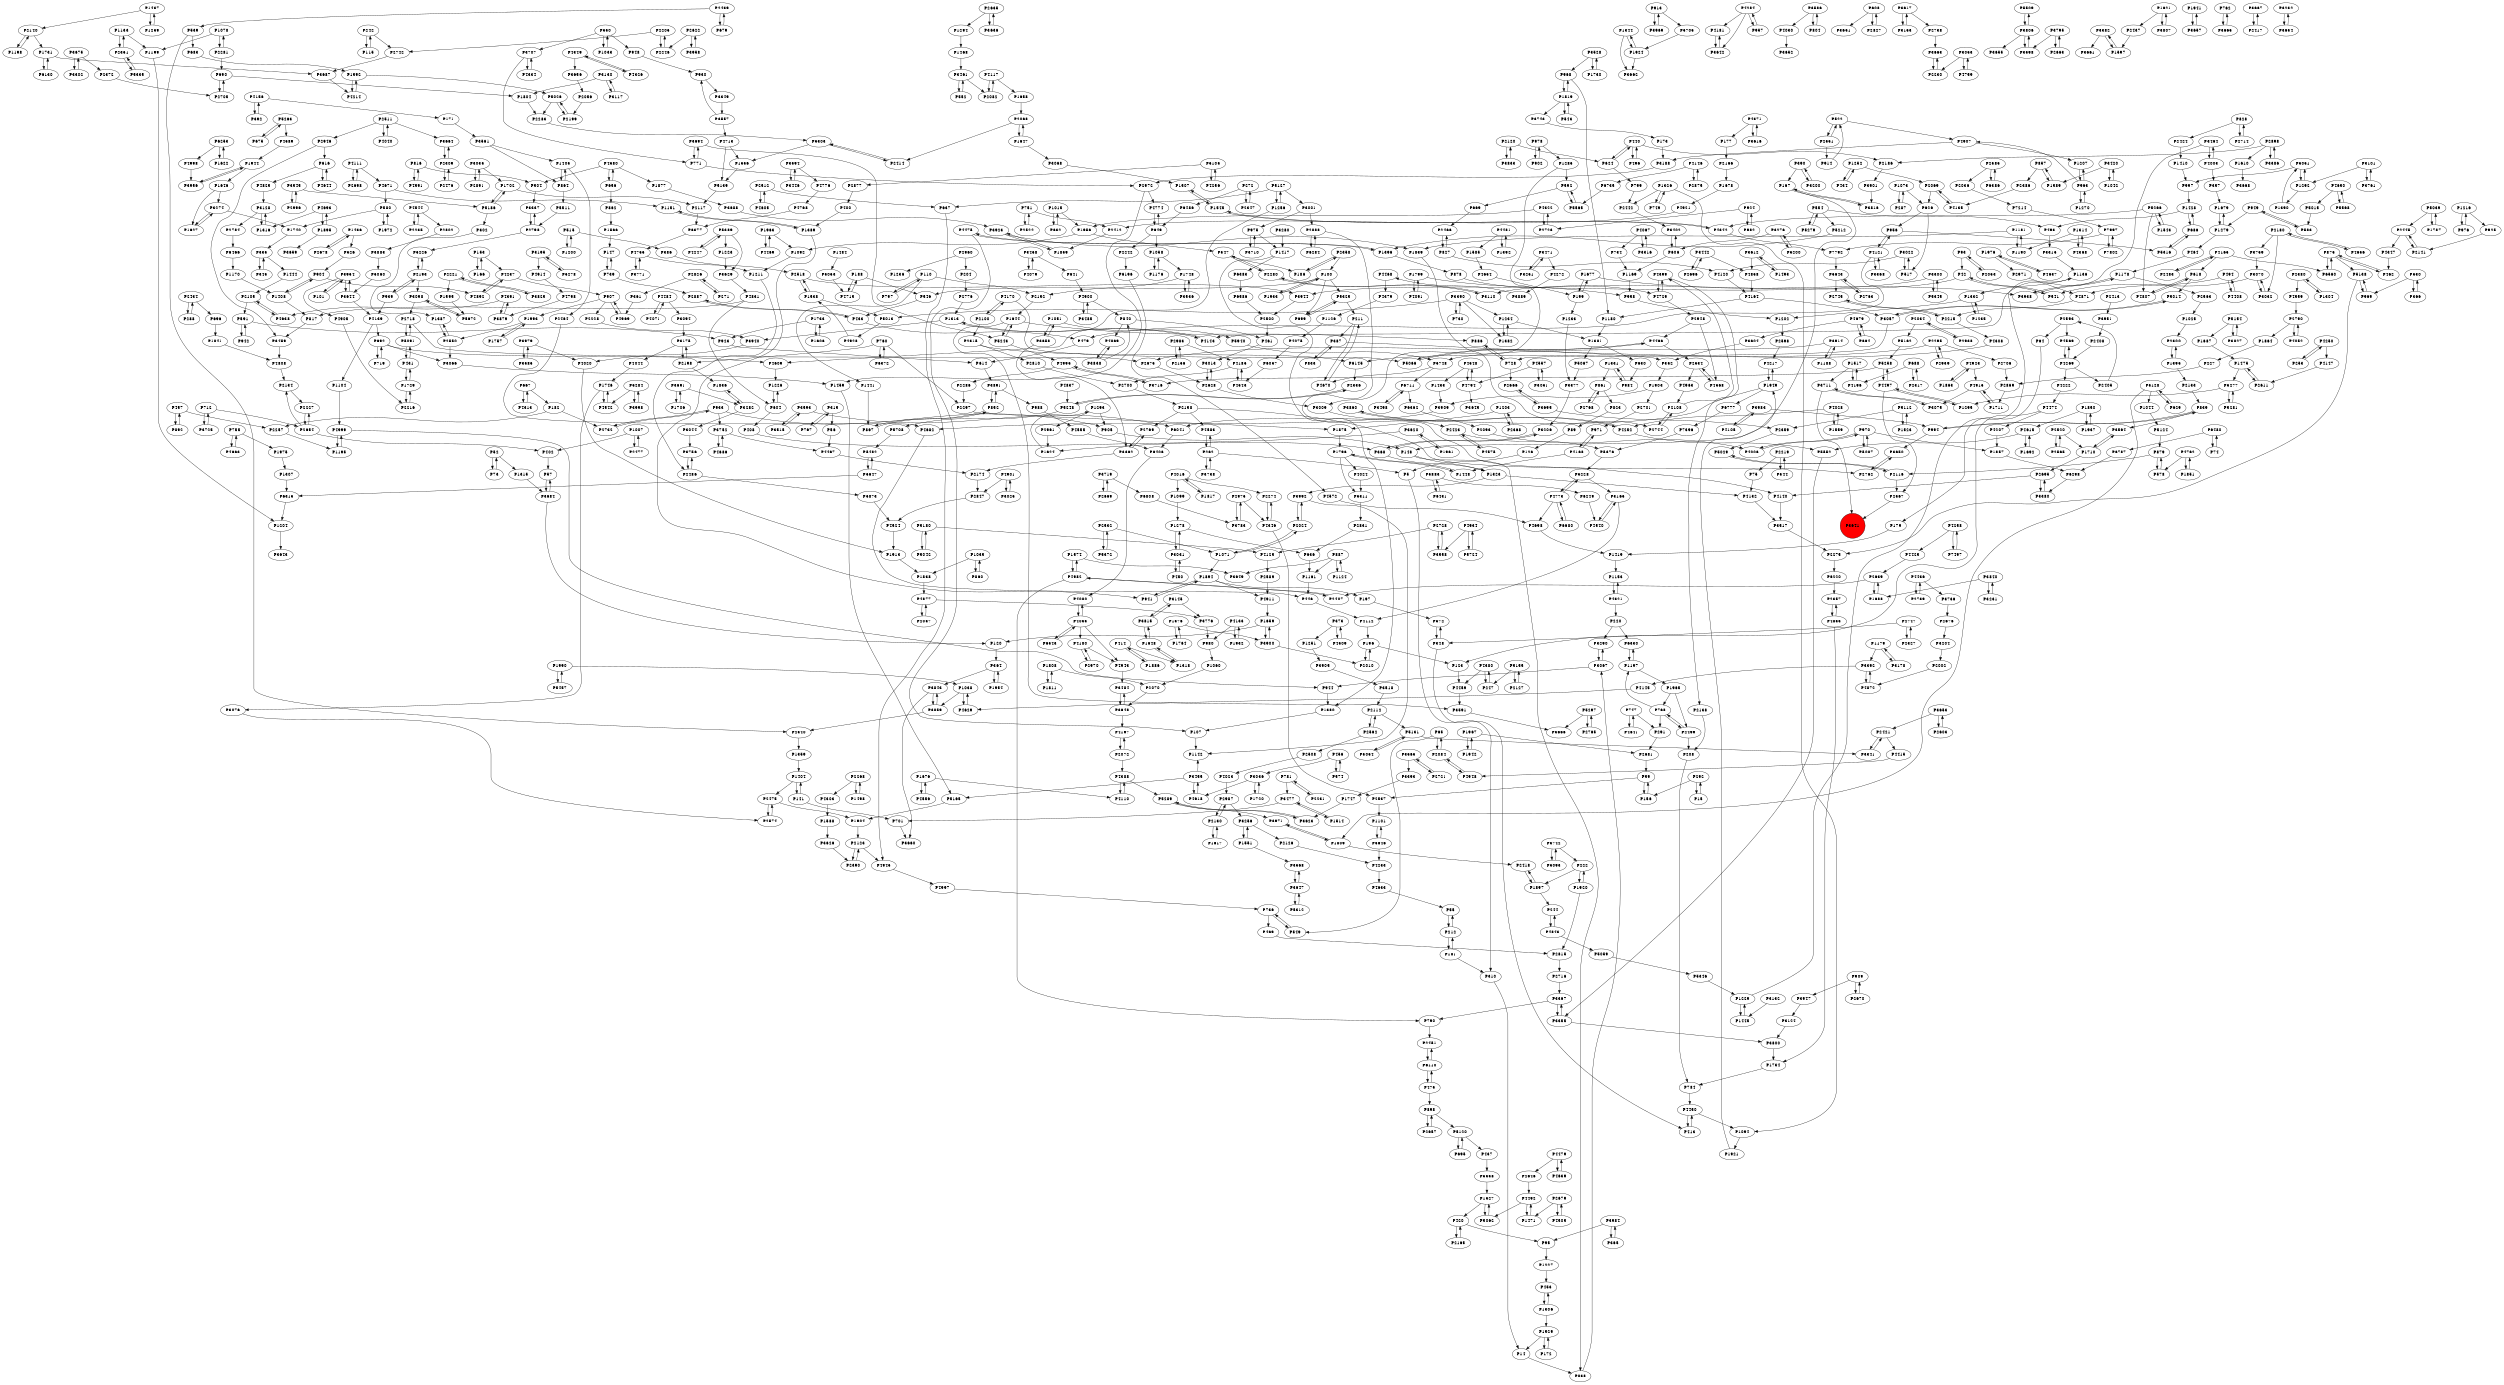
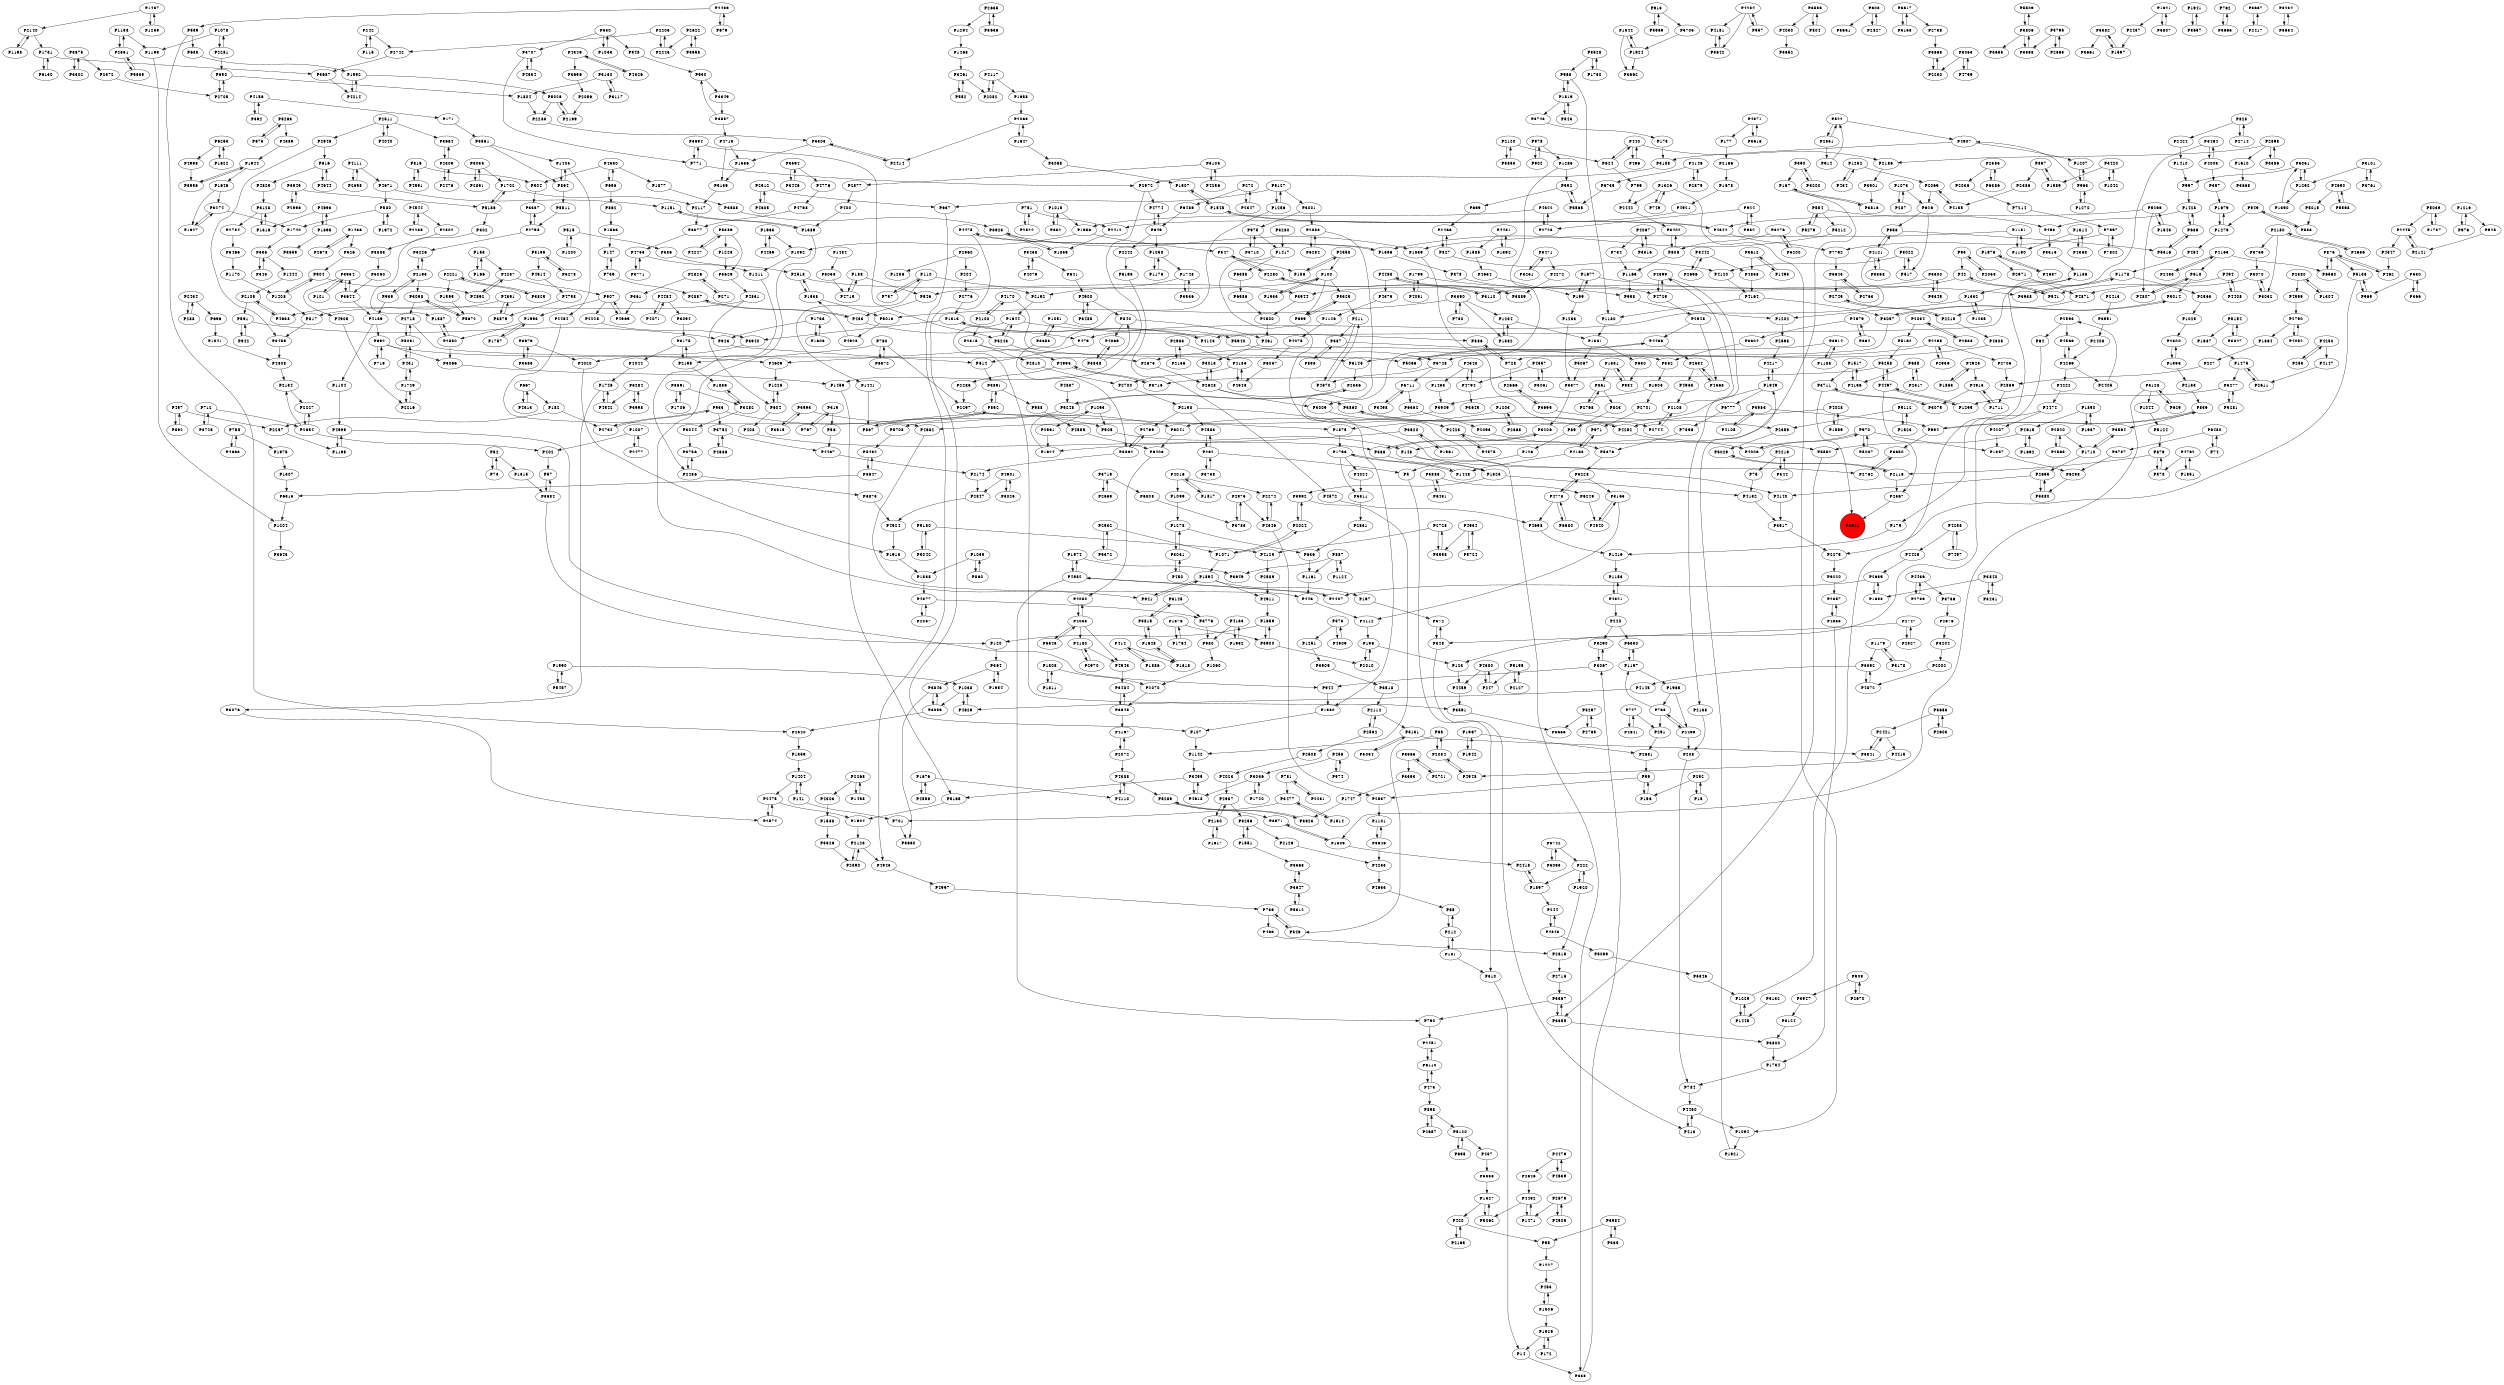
none -> (1450, 286)
none -> (1269, 397)
(1198, 767) -> (1194, 764)
